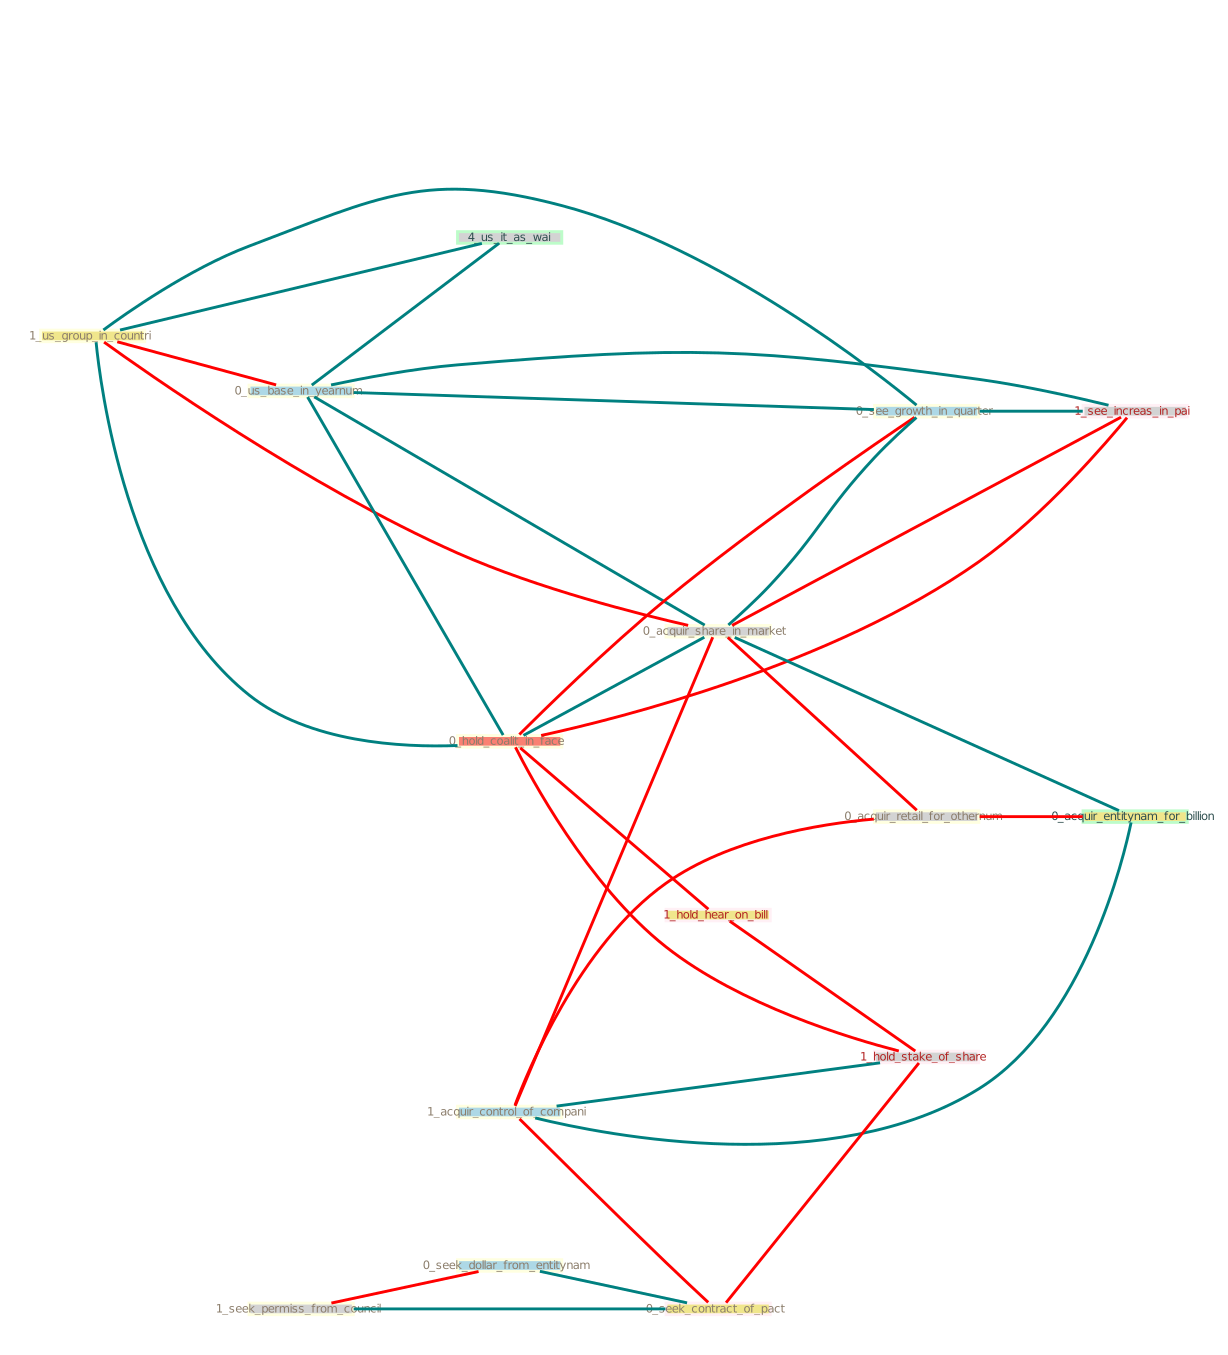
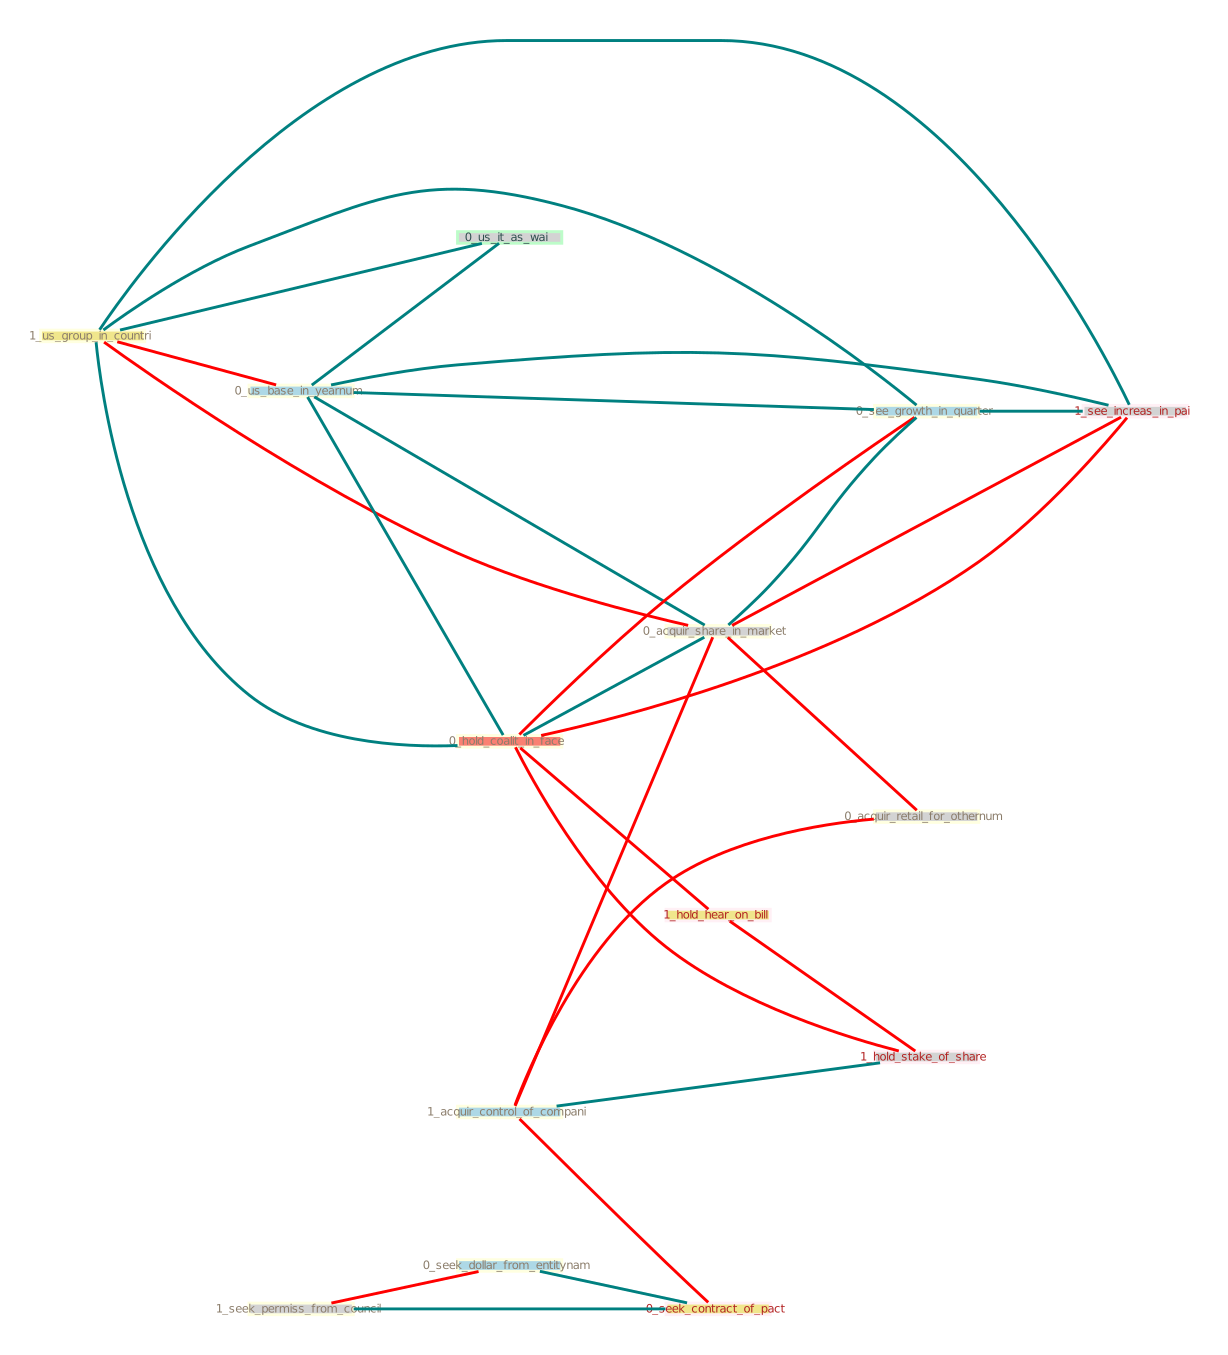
none -> (642, 41)
(510, 237) -> (510, 237)
(1135, 817) -> none
(822, 1183) -> none
(718, 1309) -> (718, 1309)
